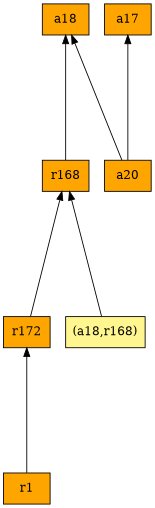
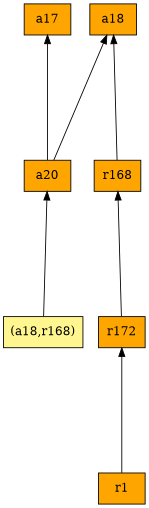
(87, 258) -> (45, 258)
